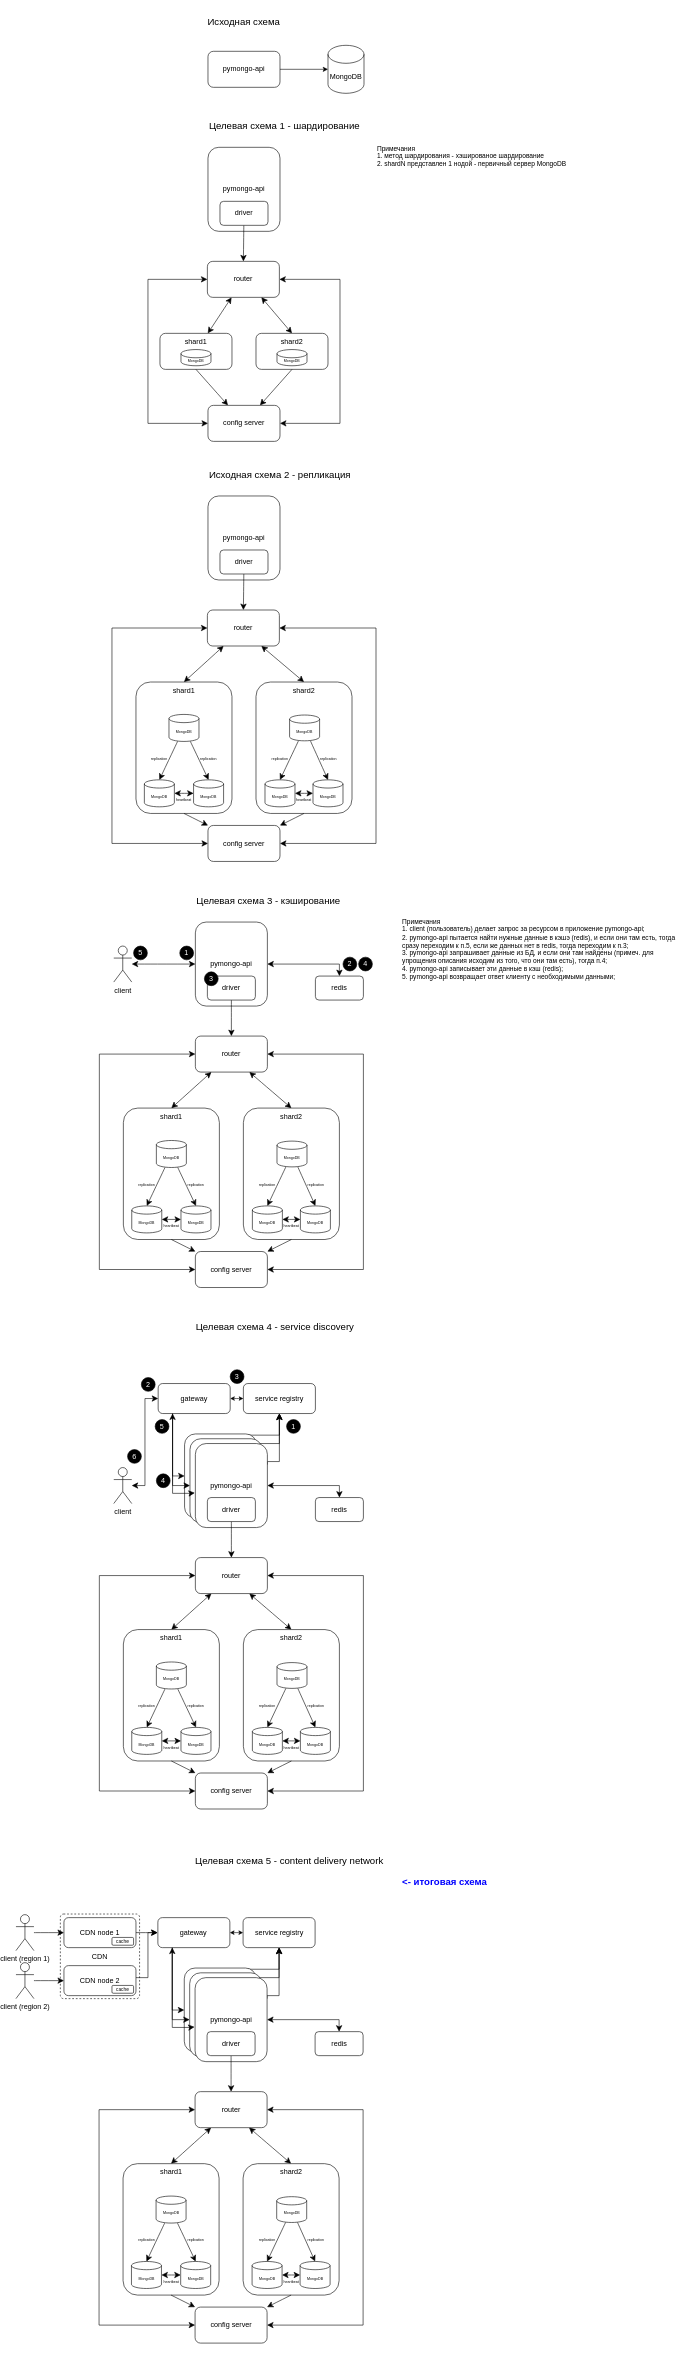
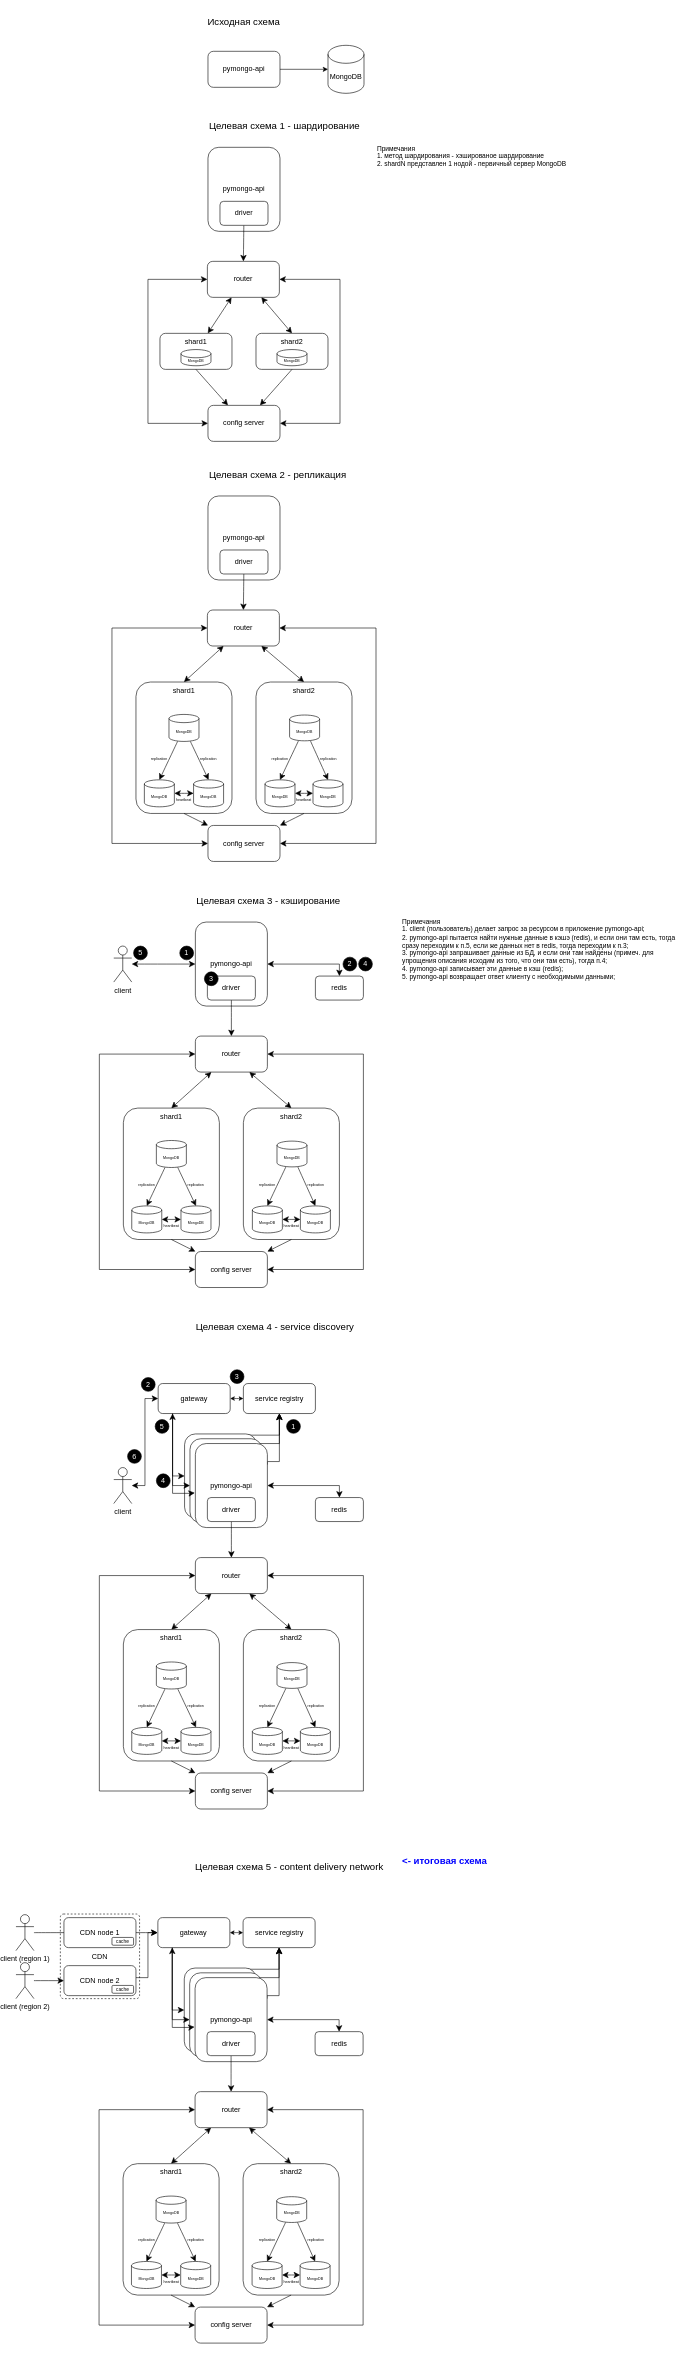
(282, 474) -> (279, 474)
(291, 1860) -> (291, 1866)
(498, 1881) -> (498, 1860)
(57, 1932) -> (59, 1932)
